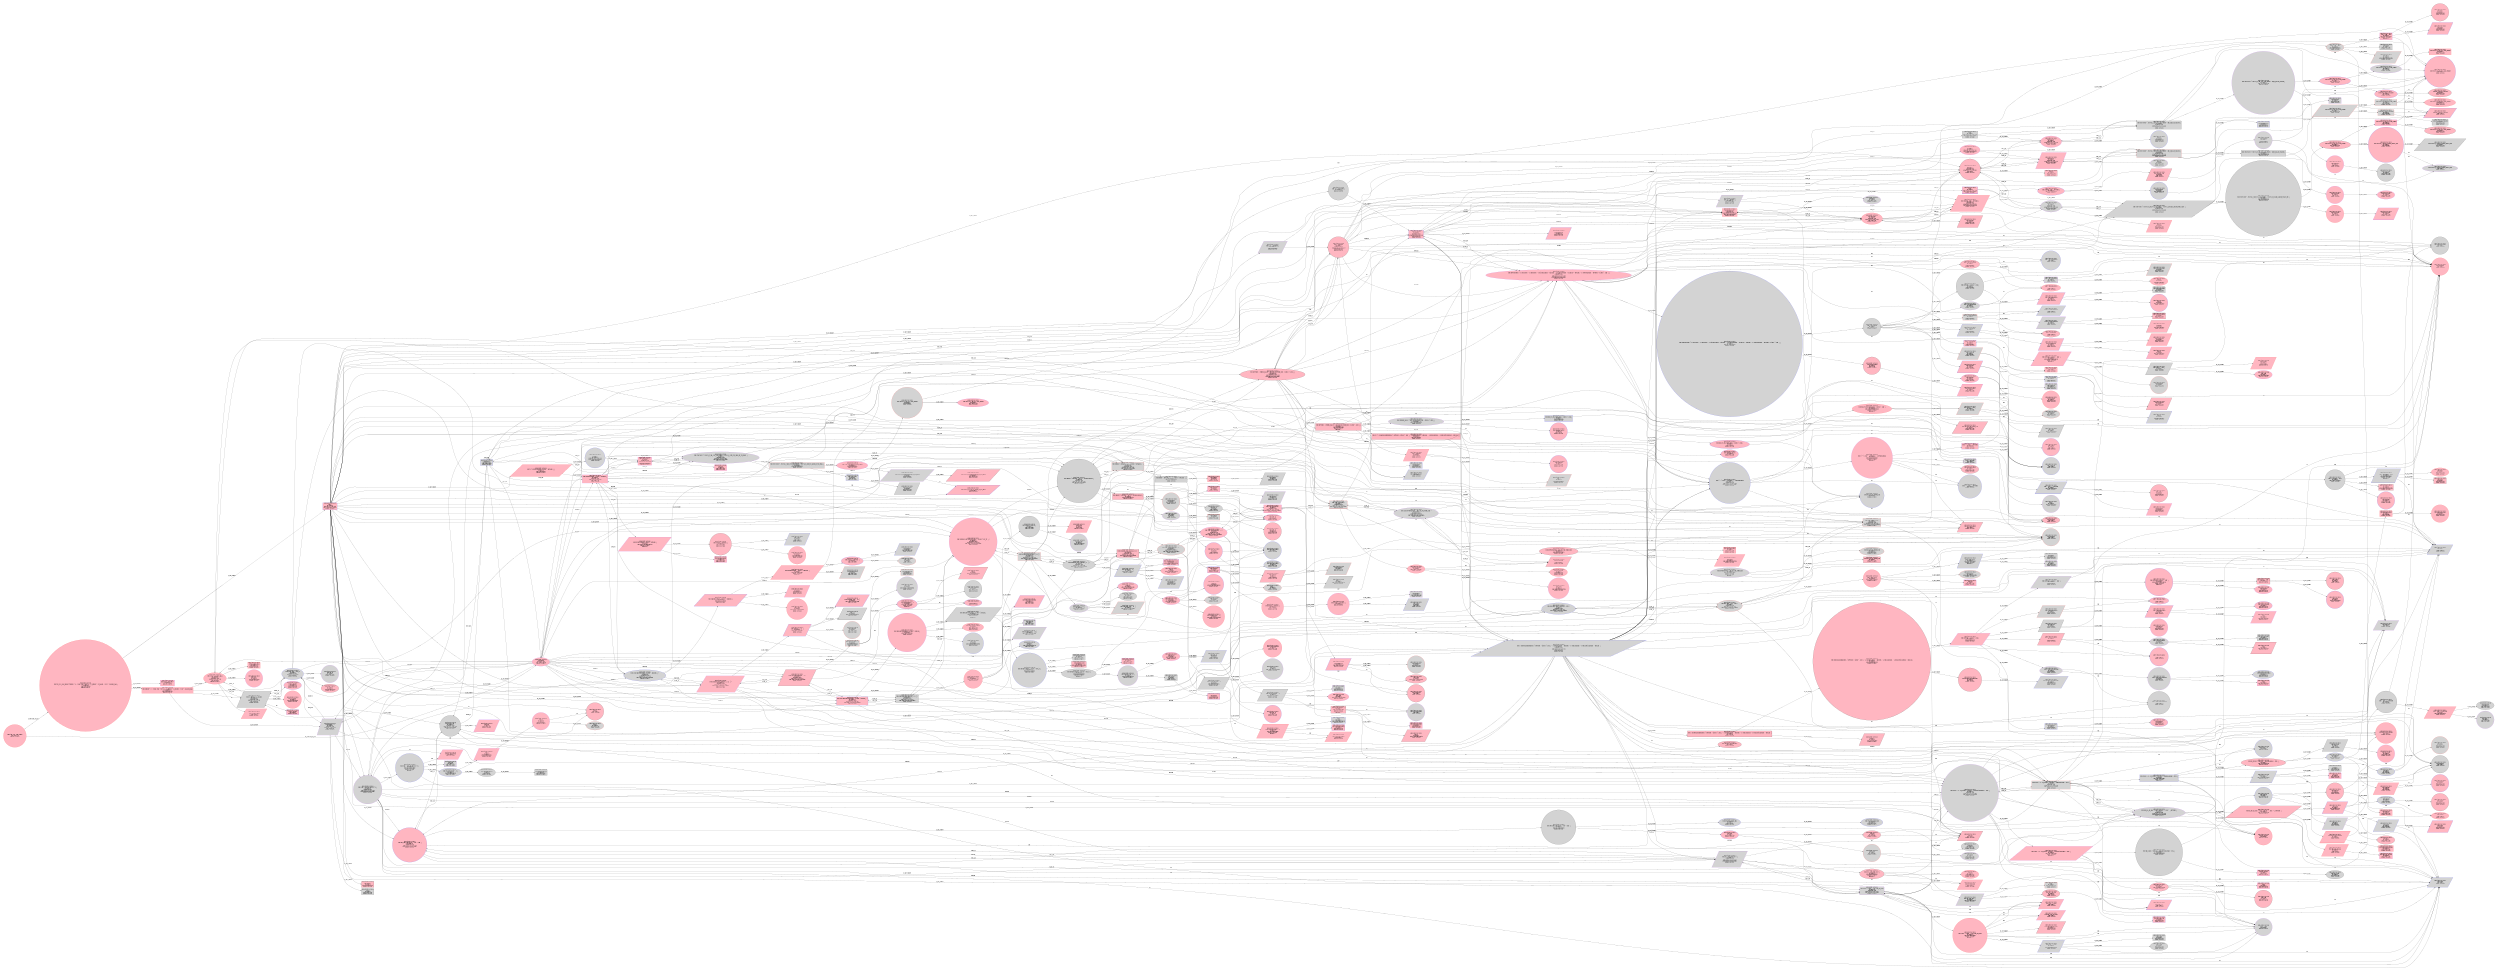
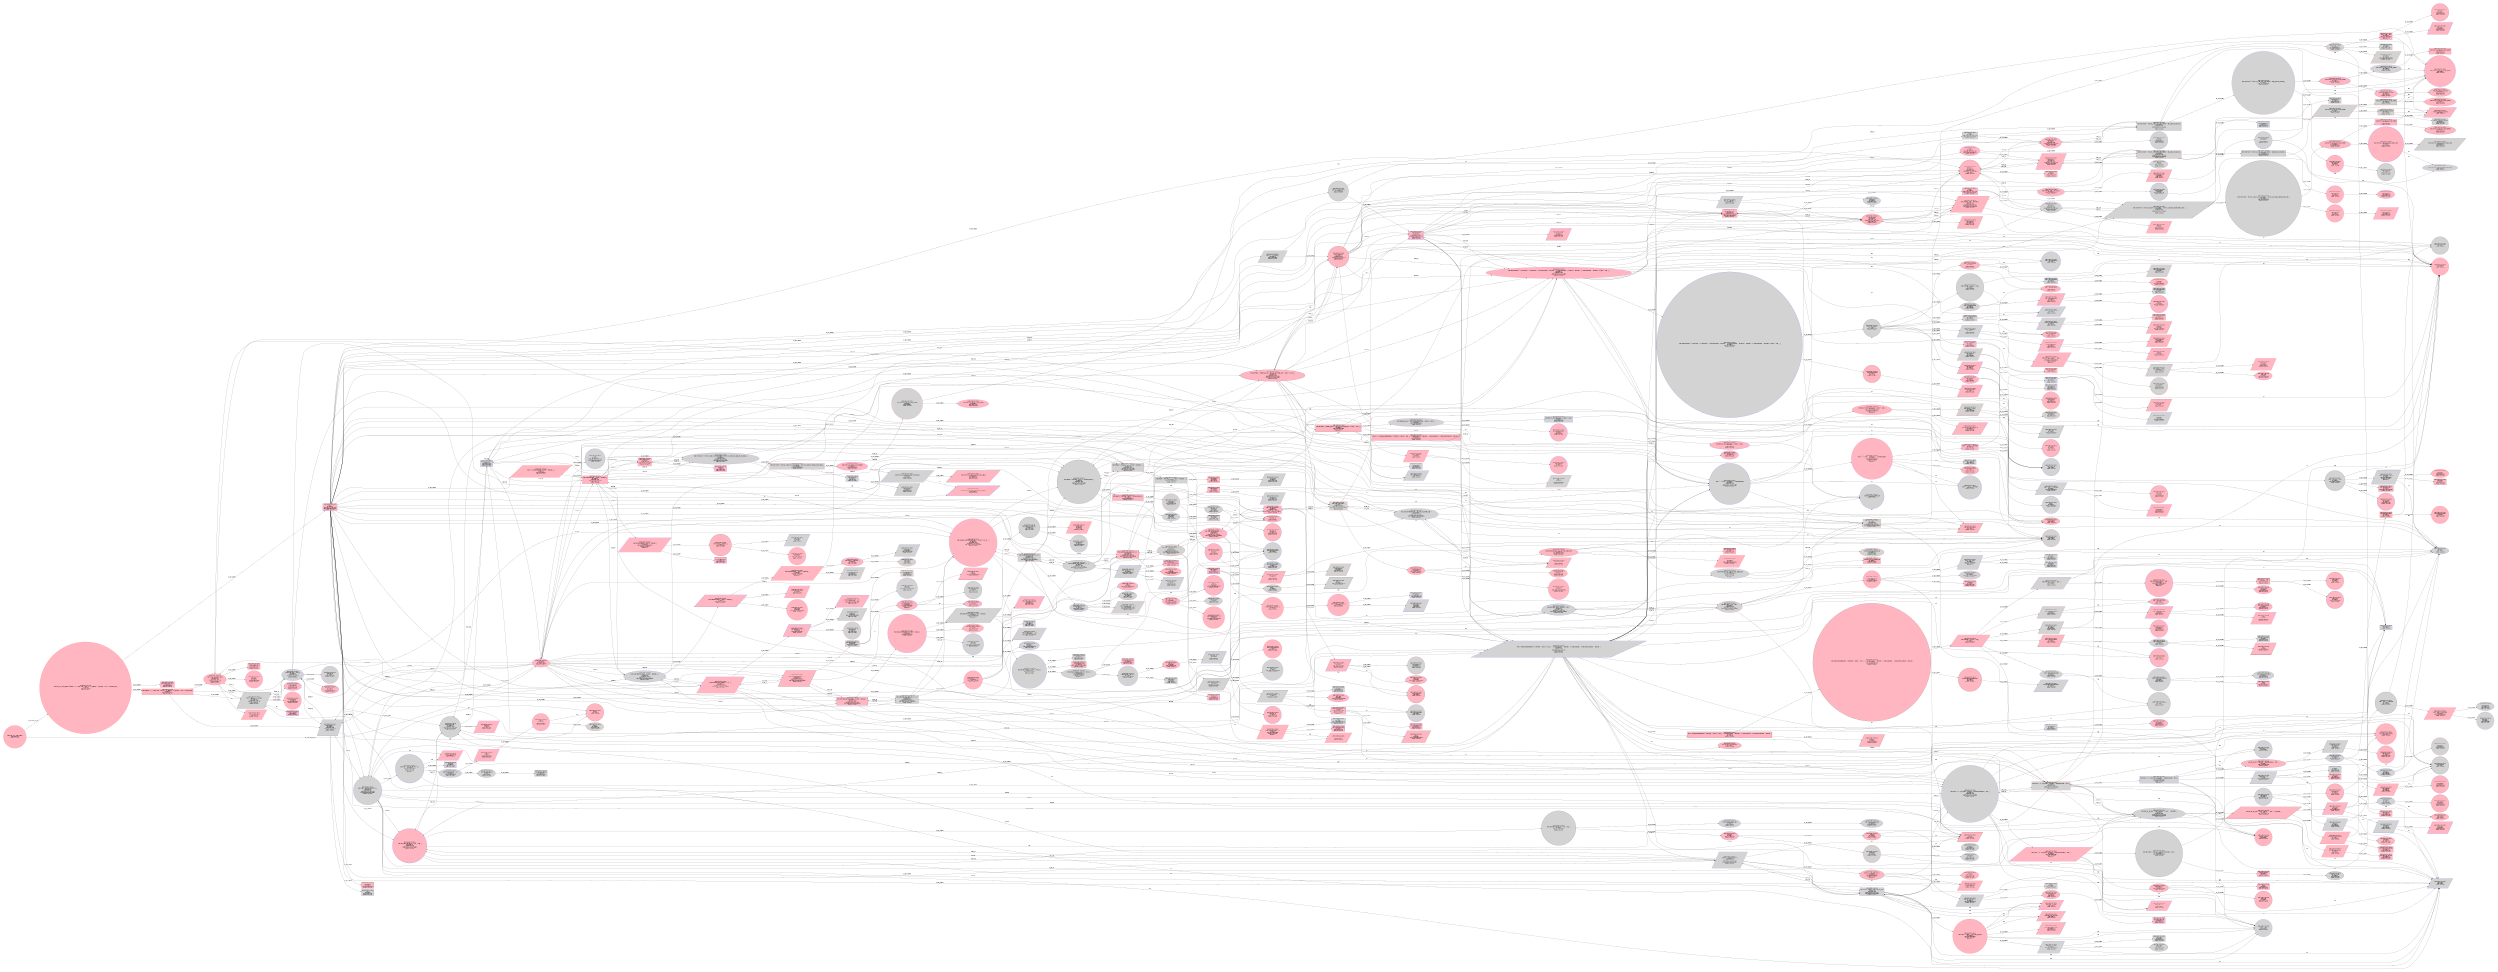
(2440, 550) -> (2440, 551)
(2386, 625) -> (2386, 627)
